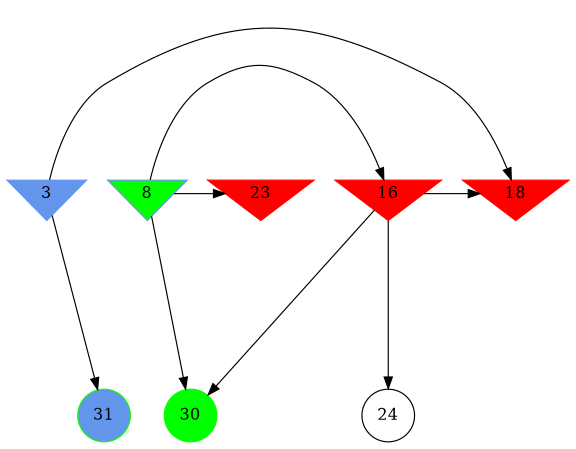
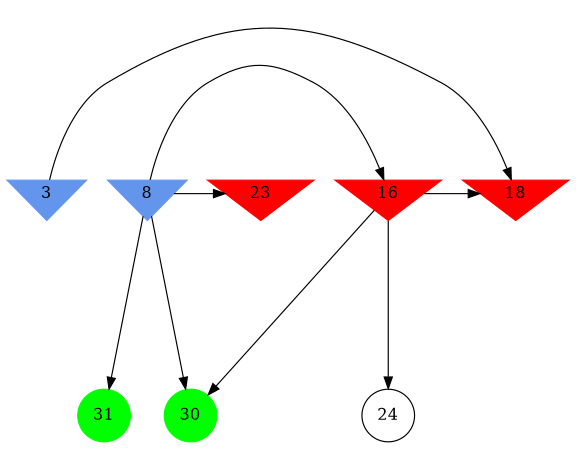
(147, 194) -> (147, 194)
(73, 297) -> (127, 297)
(104, 416) -> (104, 416)
